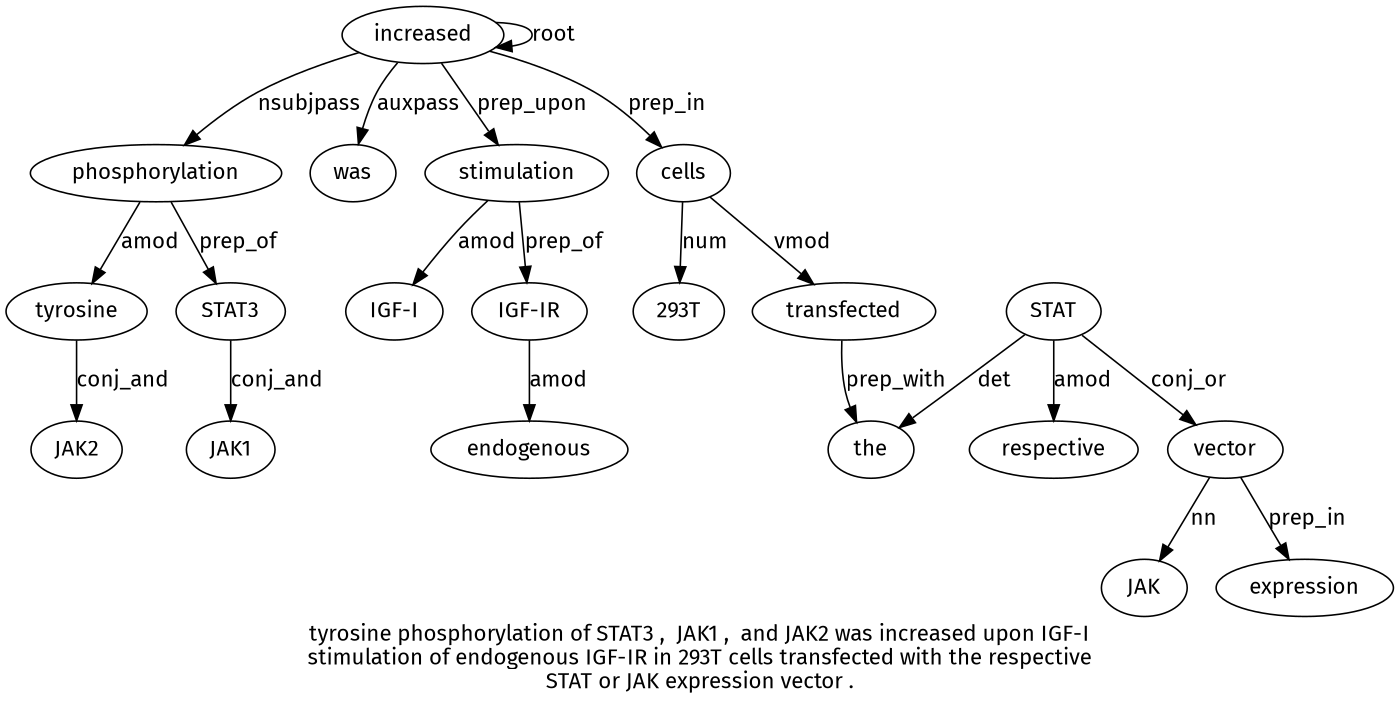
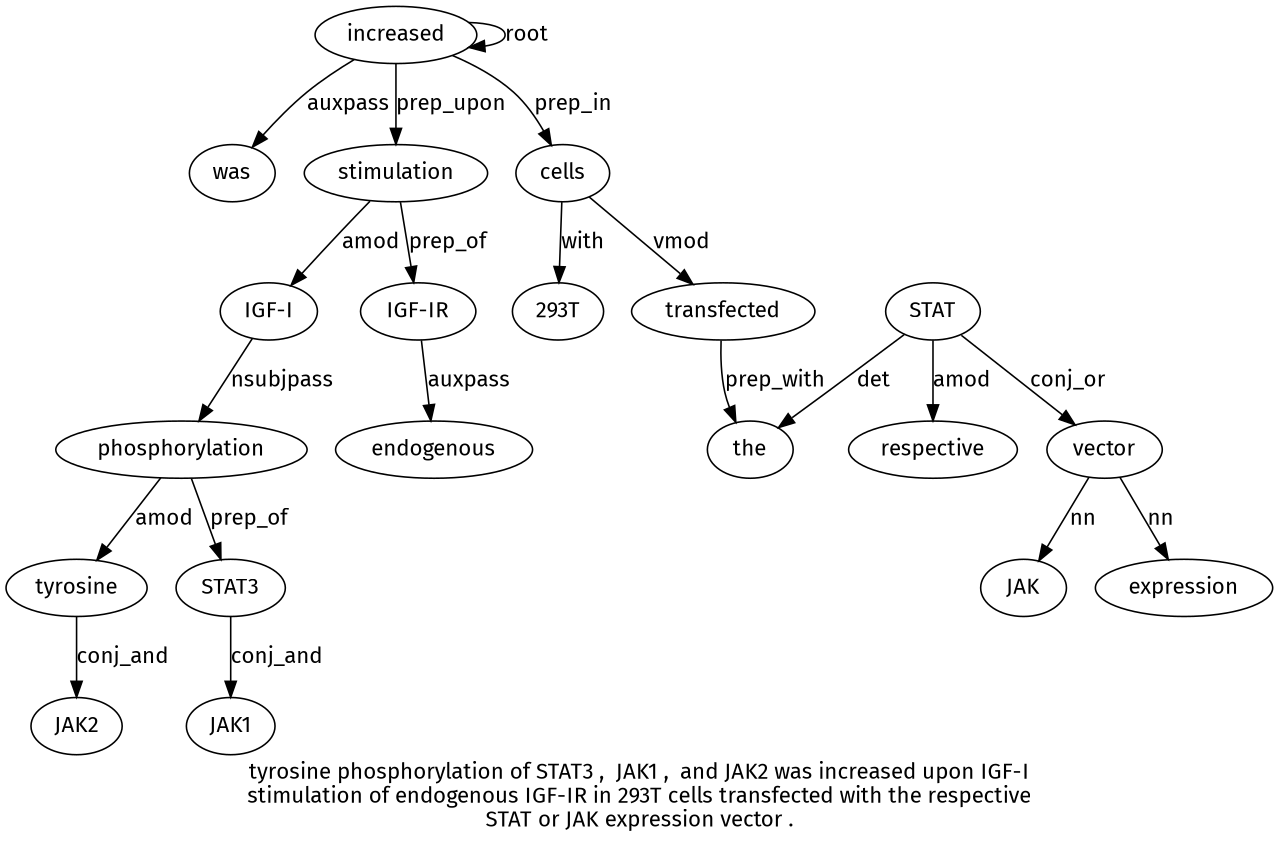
(273, 84) -> (230, 373)
(705, 242) -> (583, 242)
(559, 381) -> (469, 381)
(1307, 519) -> (1161, 519)
